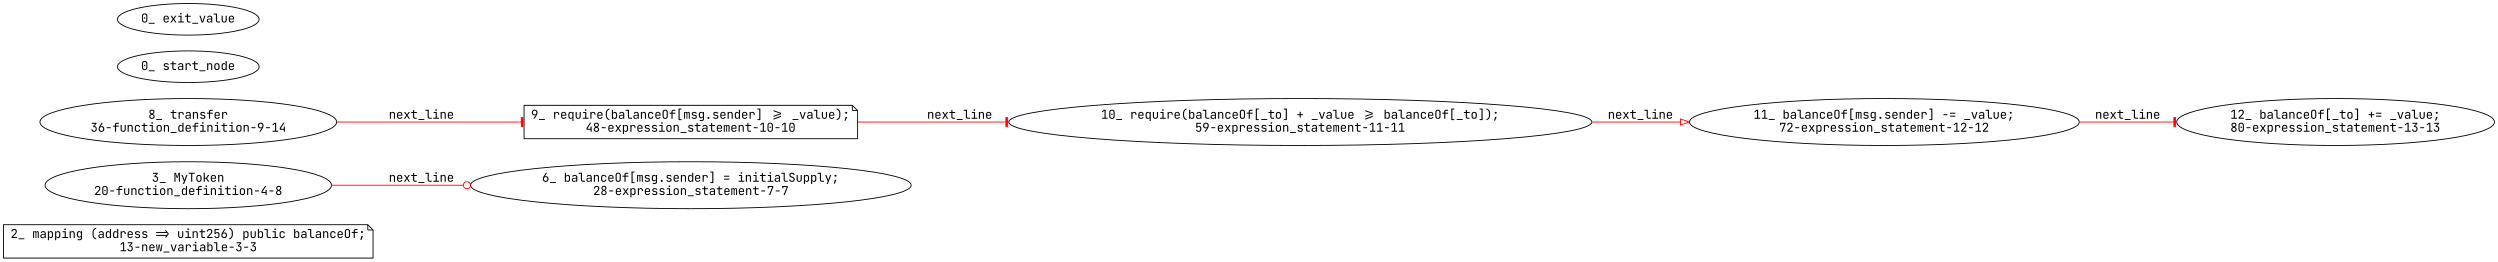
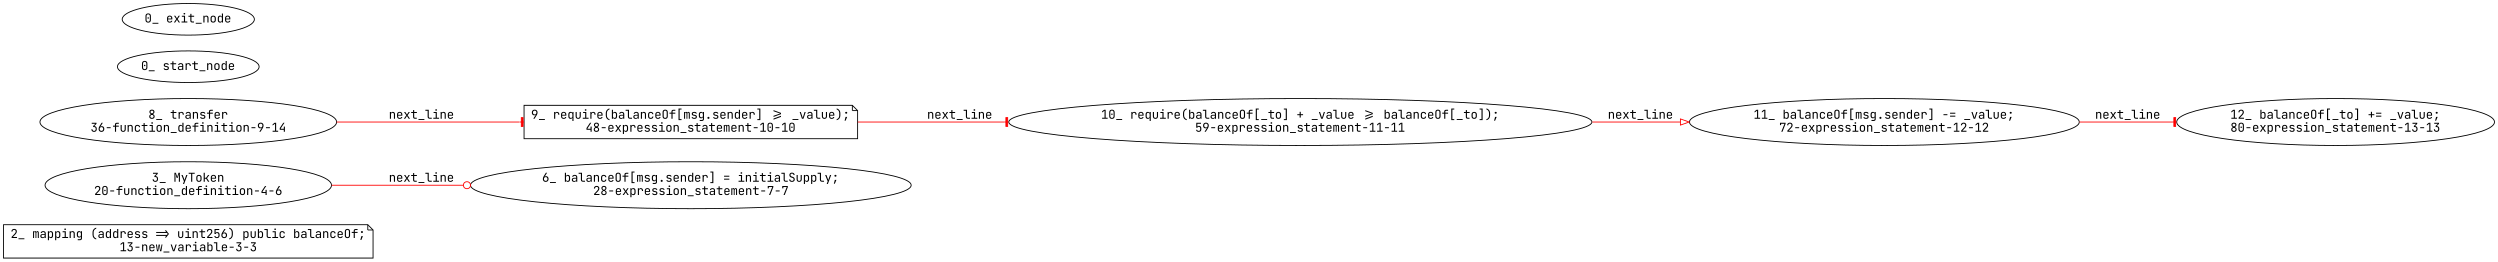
(188, 19) -> (188, 19)
(188, 185) -> (188, 185)
